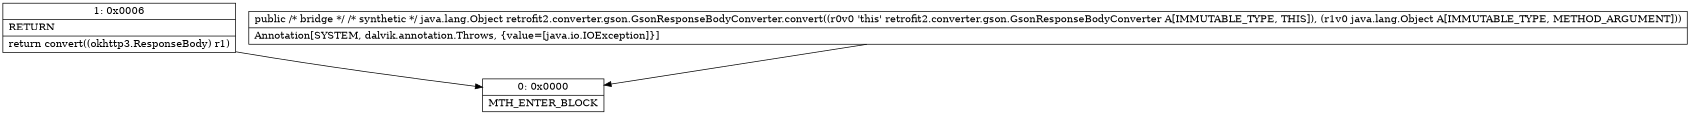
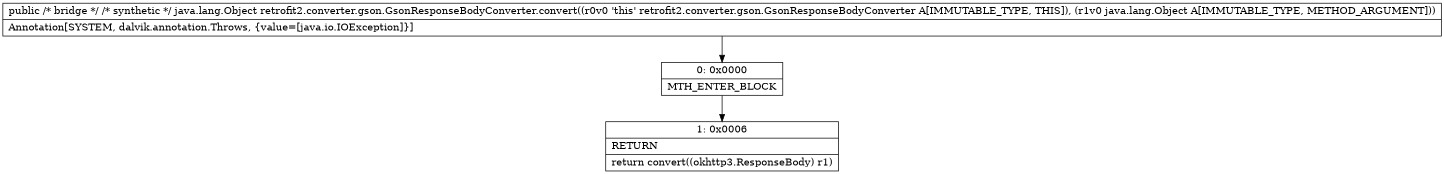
(355, 70) -> (722, 105)
